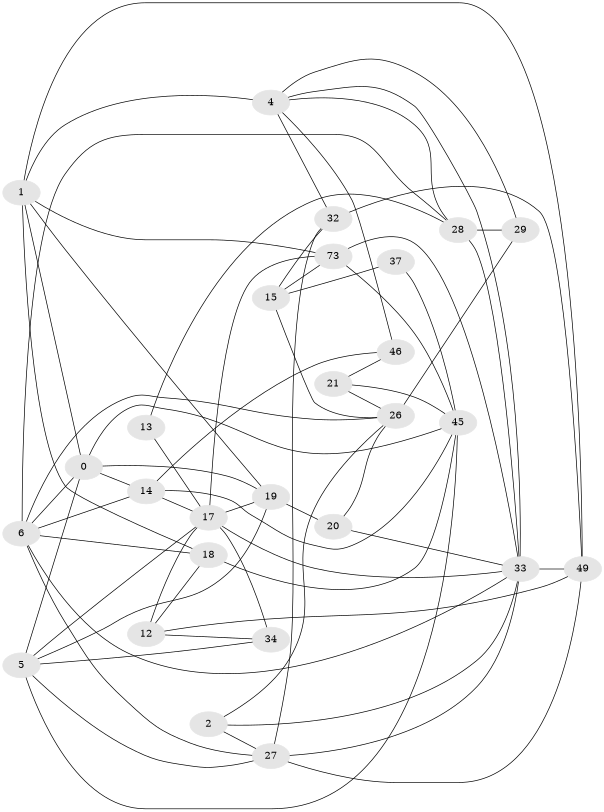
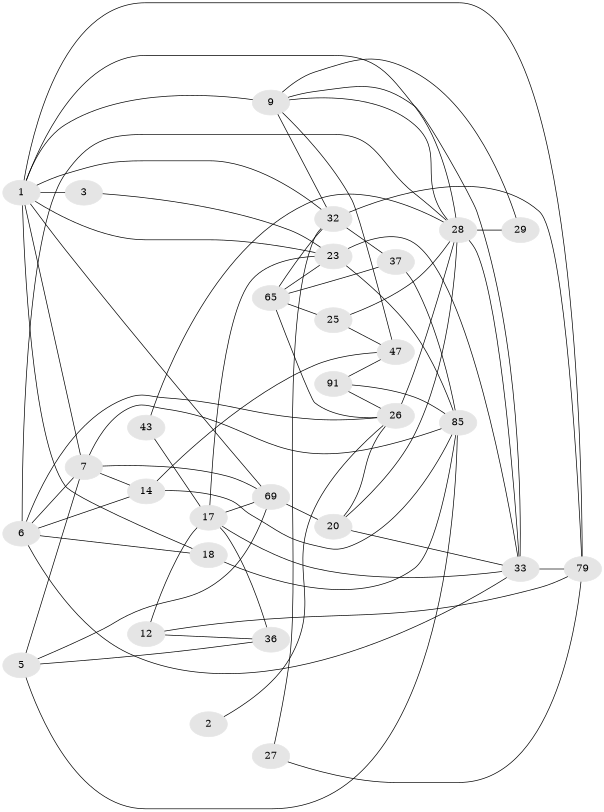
none -> (259, 55)
(271, 103) -> (271, 103)
none -> (183, 161)
none -> (84, 193)
none -> (359, 237)
(333, 256) -> (333, 256)
(271, 298) -> (271, 298)
none -> (333, 320)
(455, 327) -> (429, 328)
(396, 352) -> (396, 352)
(333, 384) -> (333, 384)
none -> (431, 393)
(458, 423) -> (458, 423)
(146, 428) -> (146, 428)
(84, 467) -> (84, 467)
(271, 497) -> (271, 497)
(177, 505) -> none
(583, 569) -> (583, 569)
(114, 590) -> none
(177, 595) -> none
(271, 640) -> (271, 640)
(110, 685) -> none
(401, 701) -> none
(442, 714) -> none
(240, 740) -> none
(132, 749) -> none
